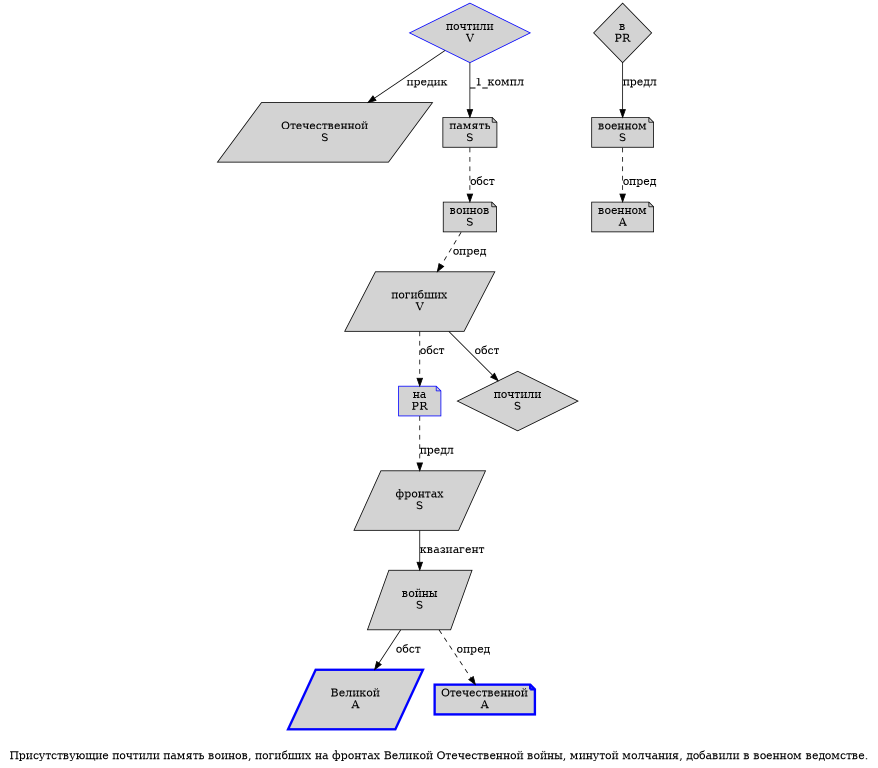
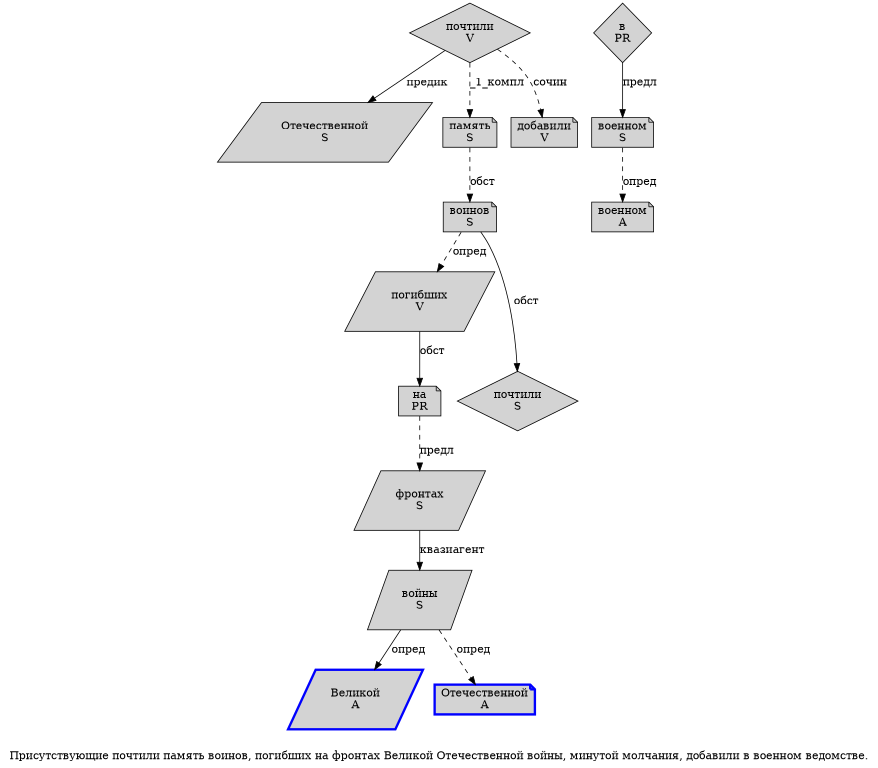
(470, 33) -> (470, 33)
(470, 86) -> (470, 86)
none -> (544, 132)
(471, 353) -> (507, 295)
(420, 355) -> (420, 355)
(420, 401) -> (420, 401)
(408, 650) -> (408, 650)
